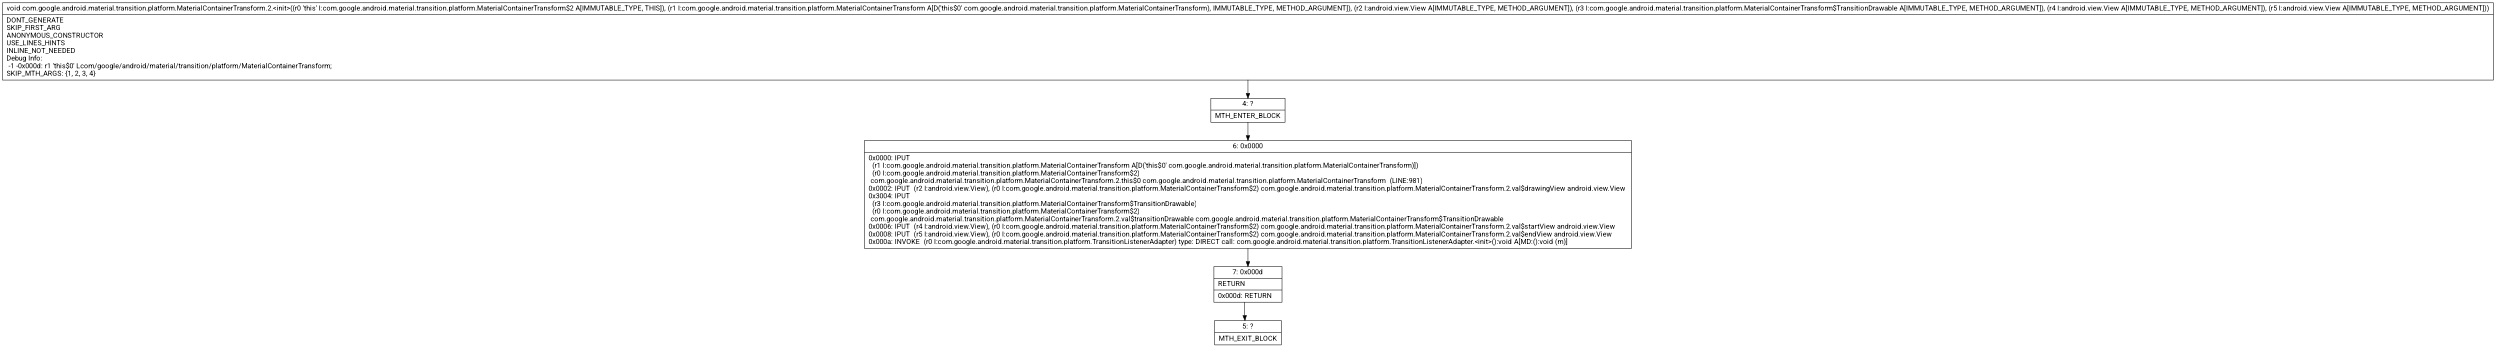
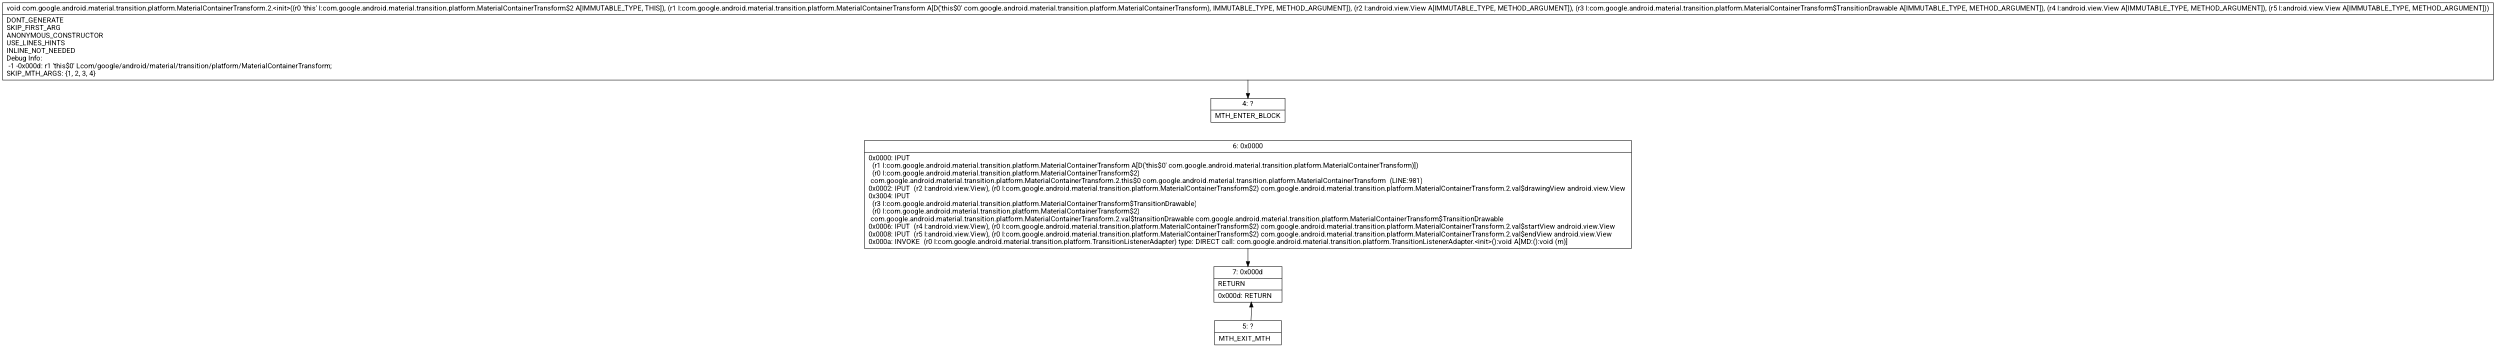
(1248, 129) -> none
(1245, 309) -> (1251, 314)
(1248, 339) -> (1245, 339)
